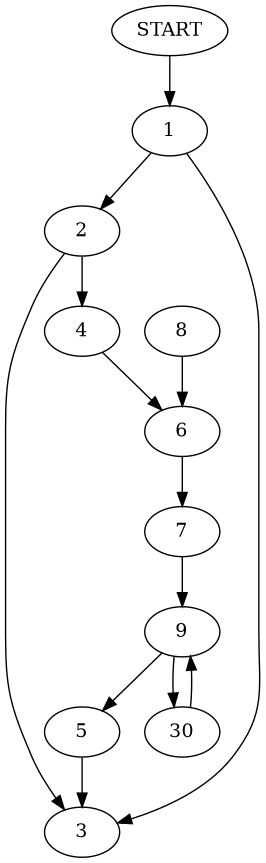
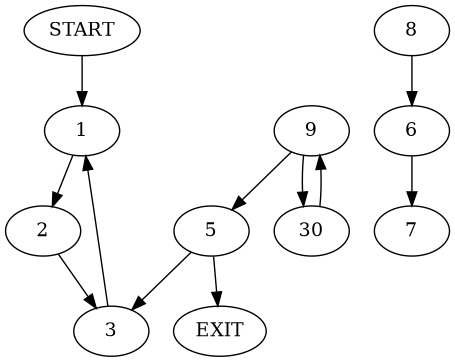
(82, 331) -> none
none -> (220, 331)
(259, 510) -> (98, 238)
(182, 575) -> none
